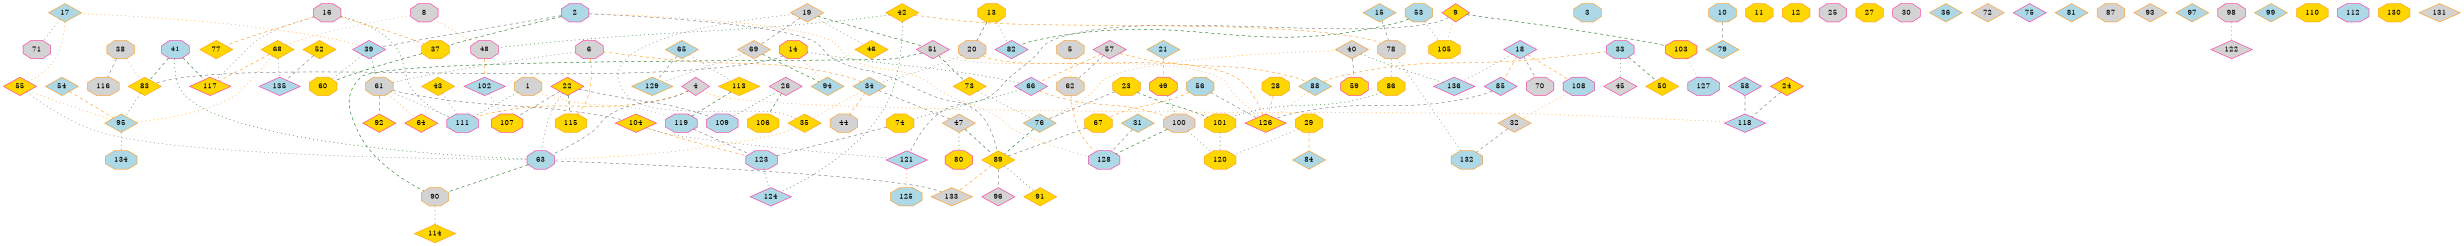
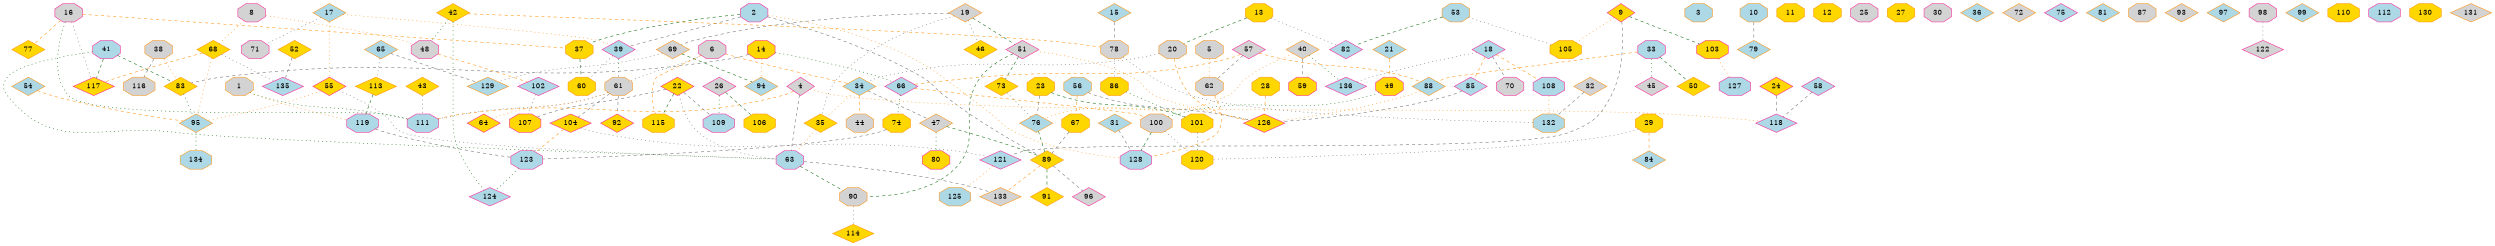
(1545, 106) -> (1549, 105)
(1019, 178) -> (1047, 178)
